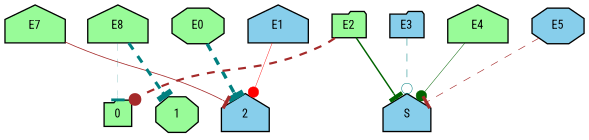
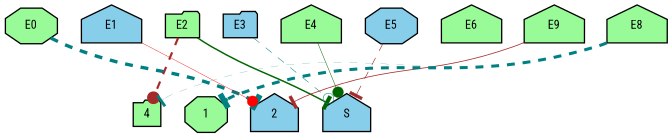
(35, 26) -> (554, 26)
none -> (472, 26)
(118, 115) -> (147, 115)
